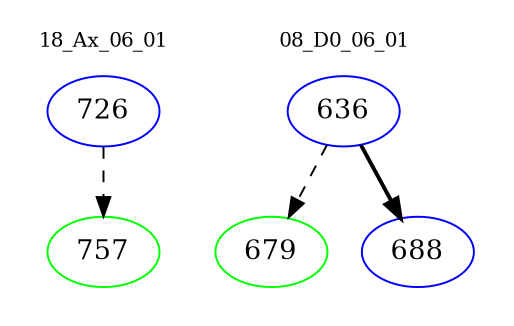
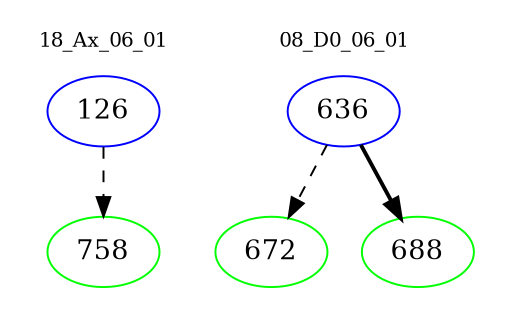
(103, 111) -> (103, 111)
(103, 252) -> (103, 252)
(271, 252) -> (271, 252)
(418, 252) -> (418, 252)
